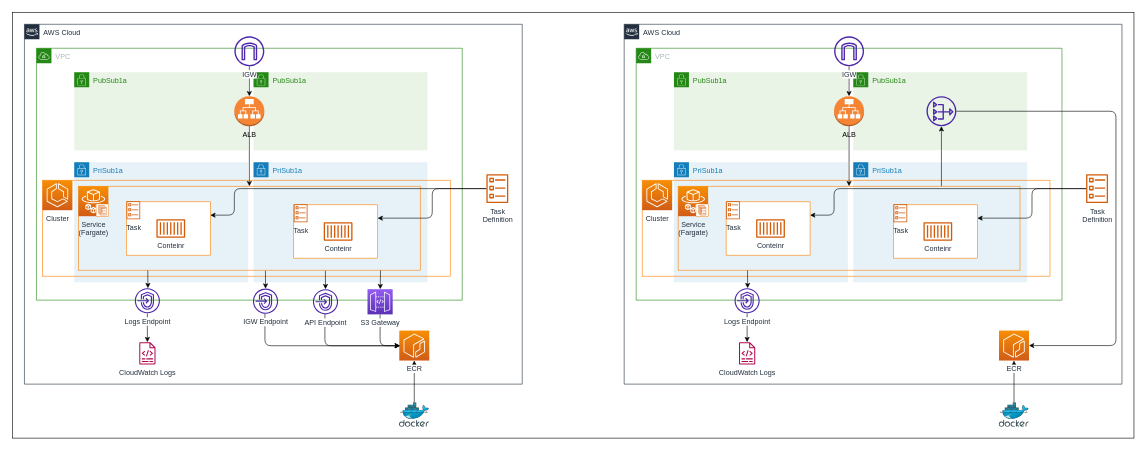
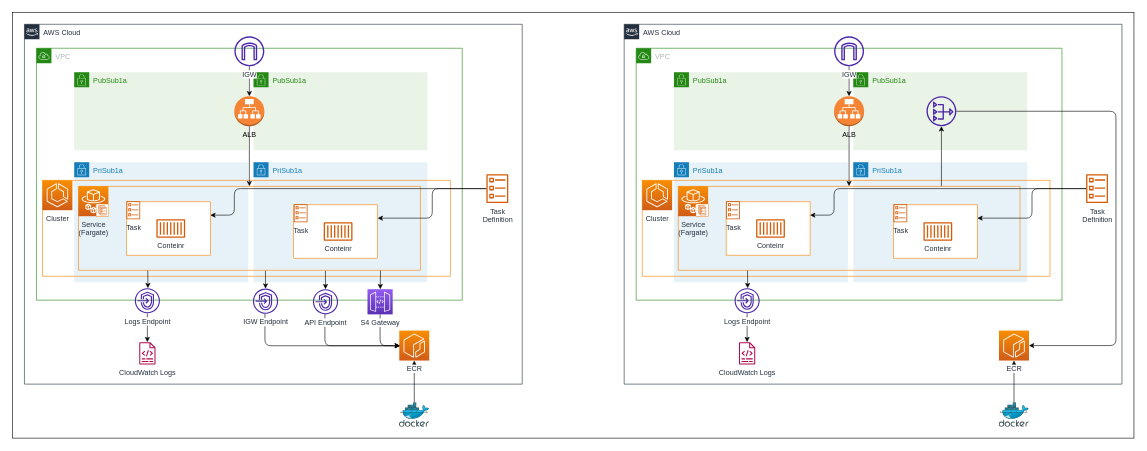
(380, 323) -> (380, 323)
